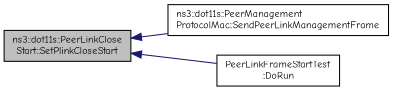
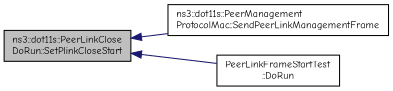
(68, 46) -> (68, 46)
